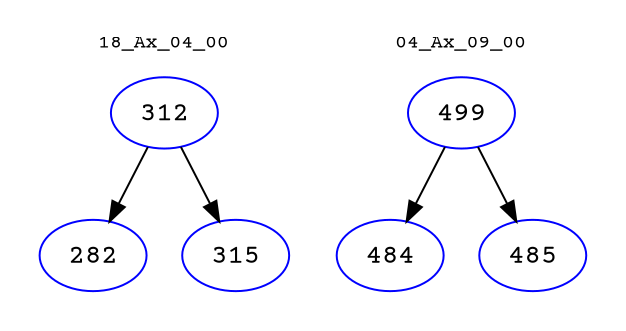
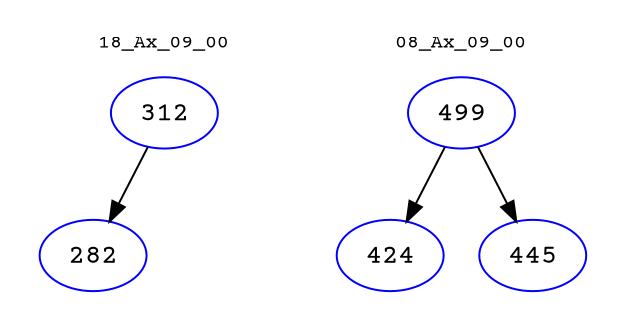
(164, 43) -> (164, 43)
(461, 43) -> (461, 43)
(236, 255) -> none
(390, 255) -> (390, 255)
(533, 255) -> (533, 255)
